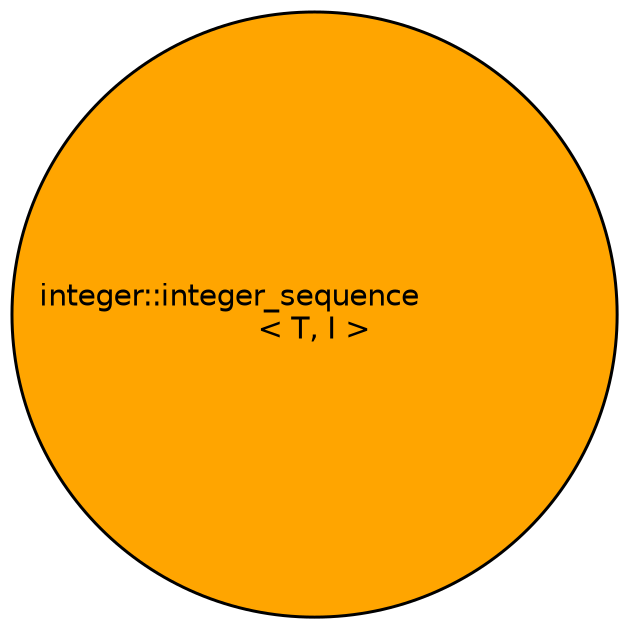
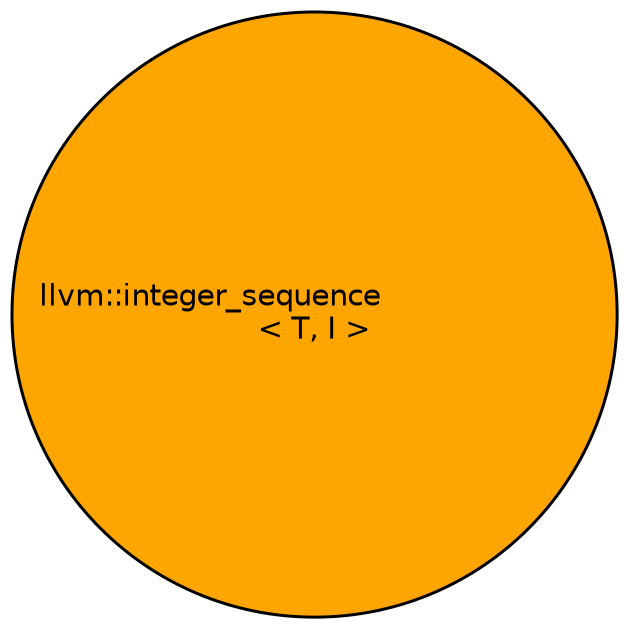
(315, 315) -> (315, 315)
